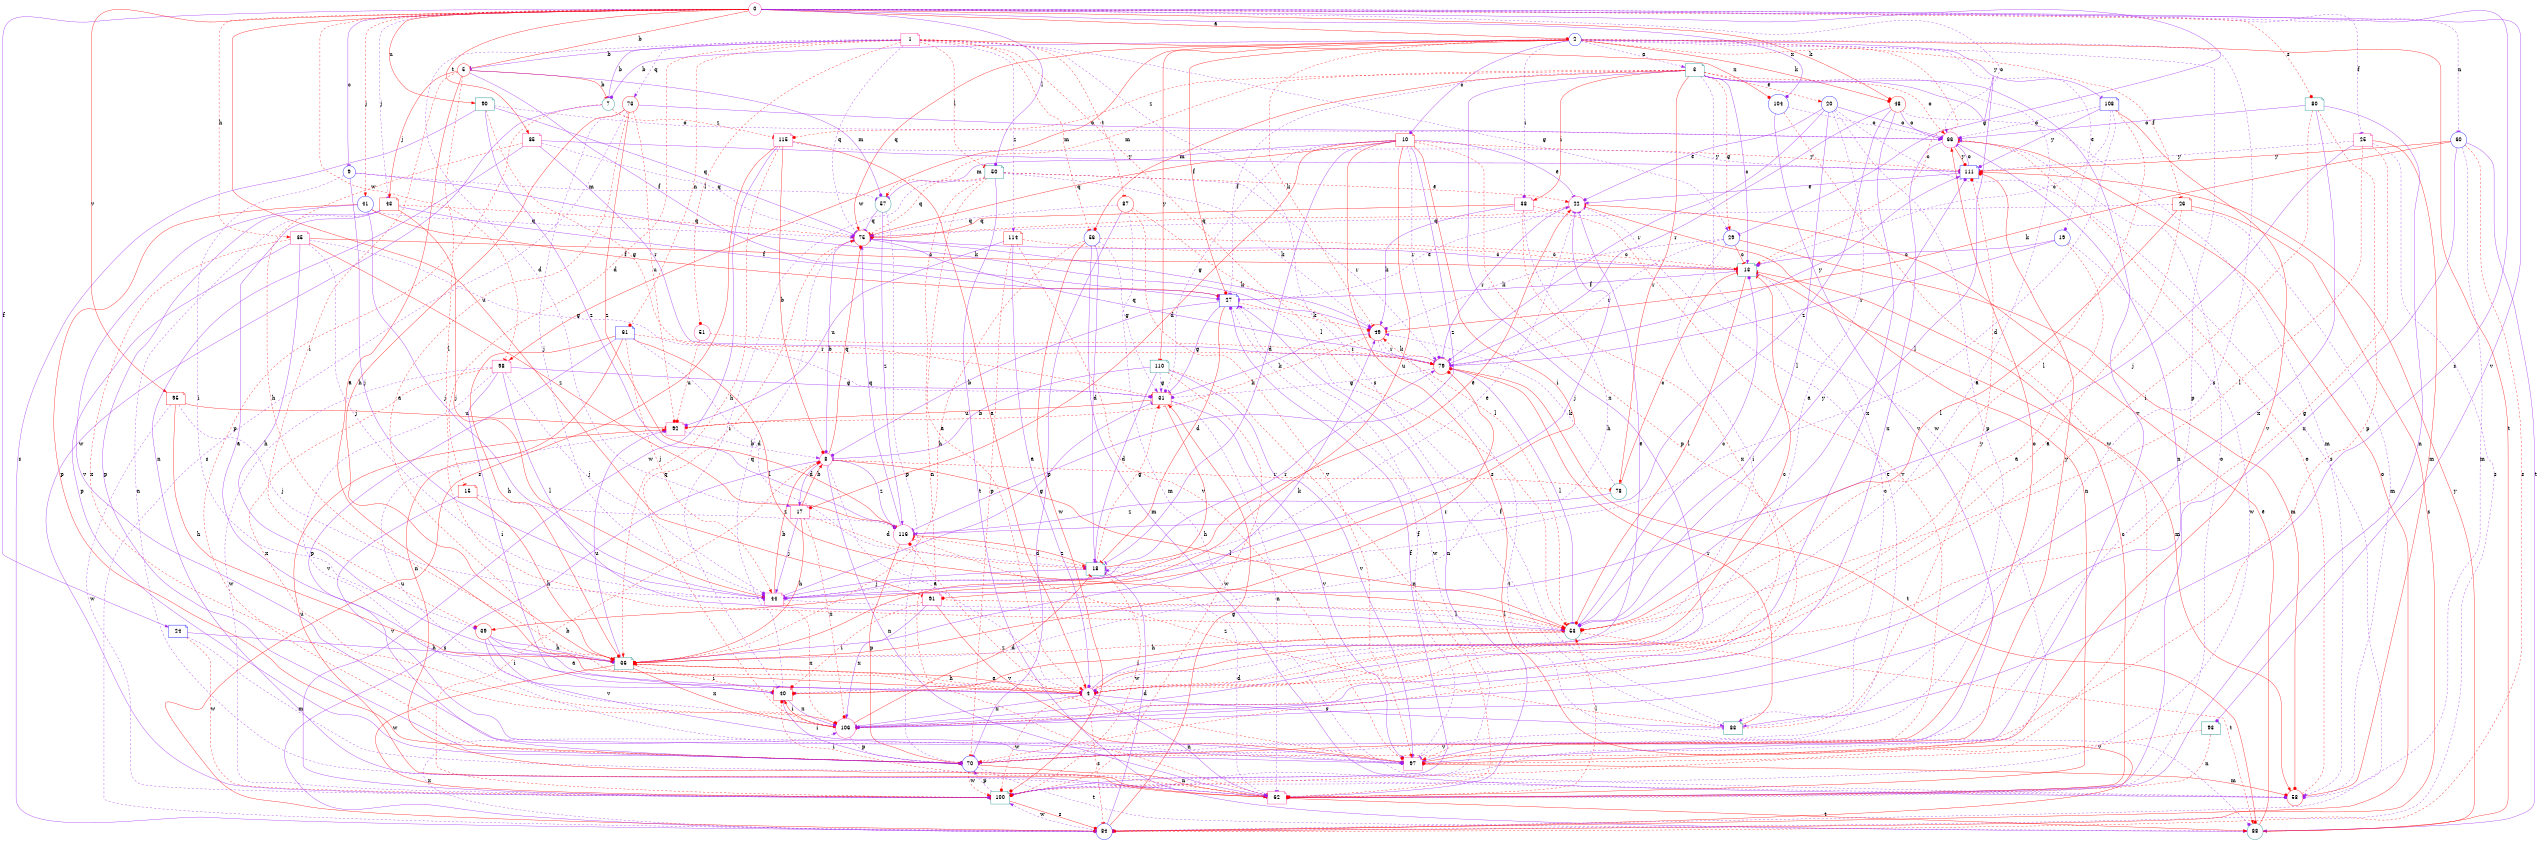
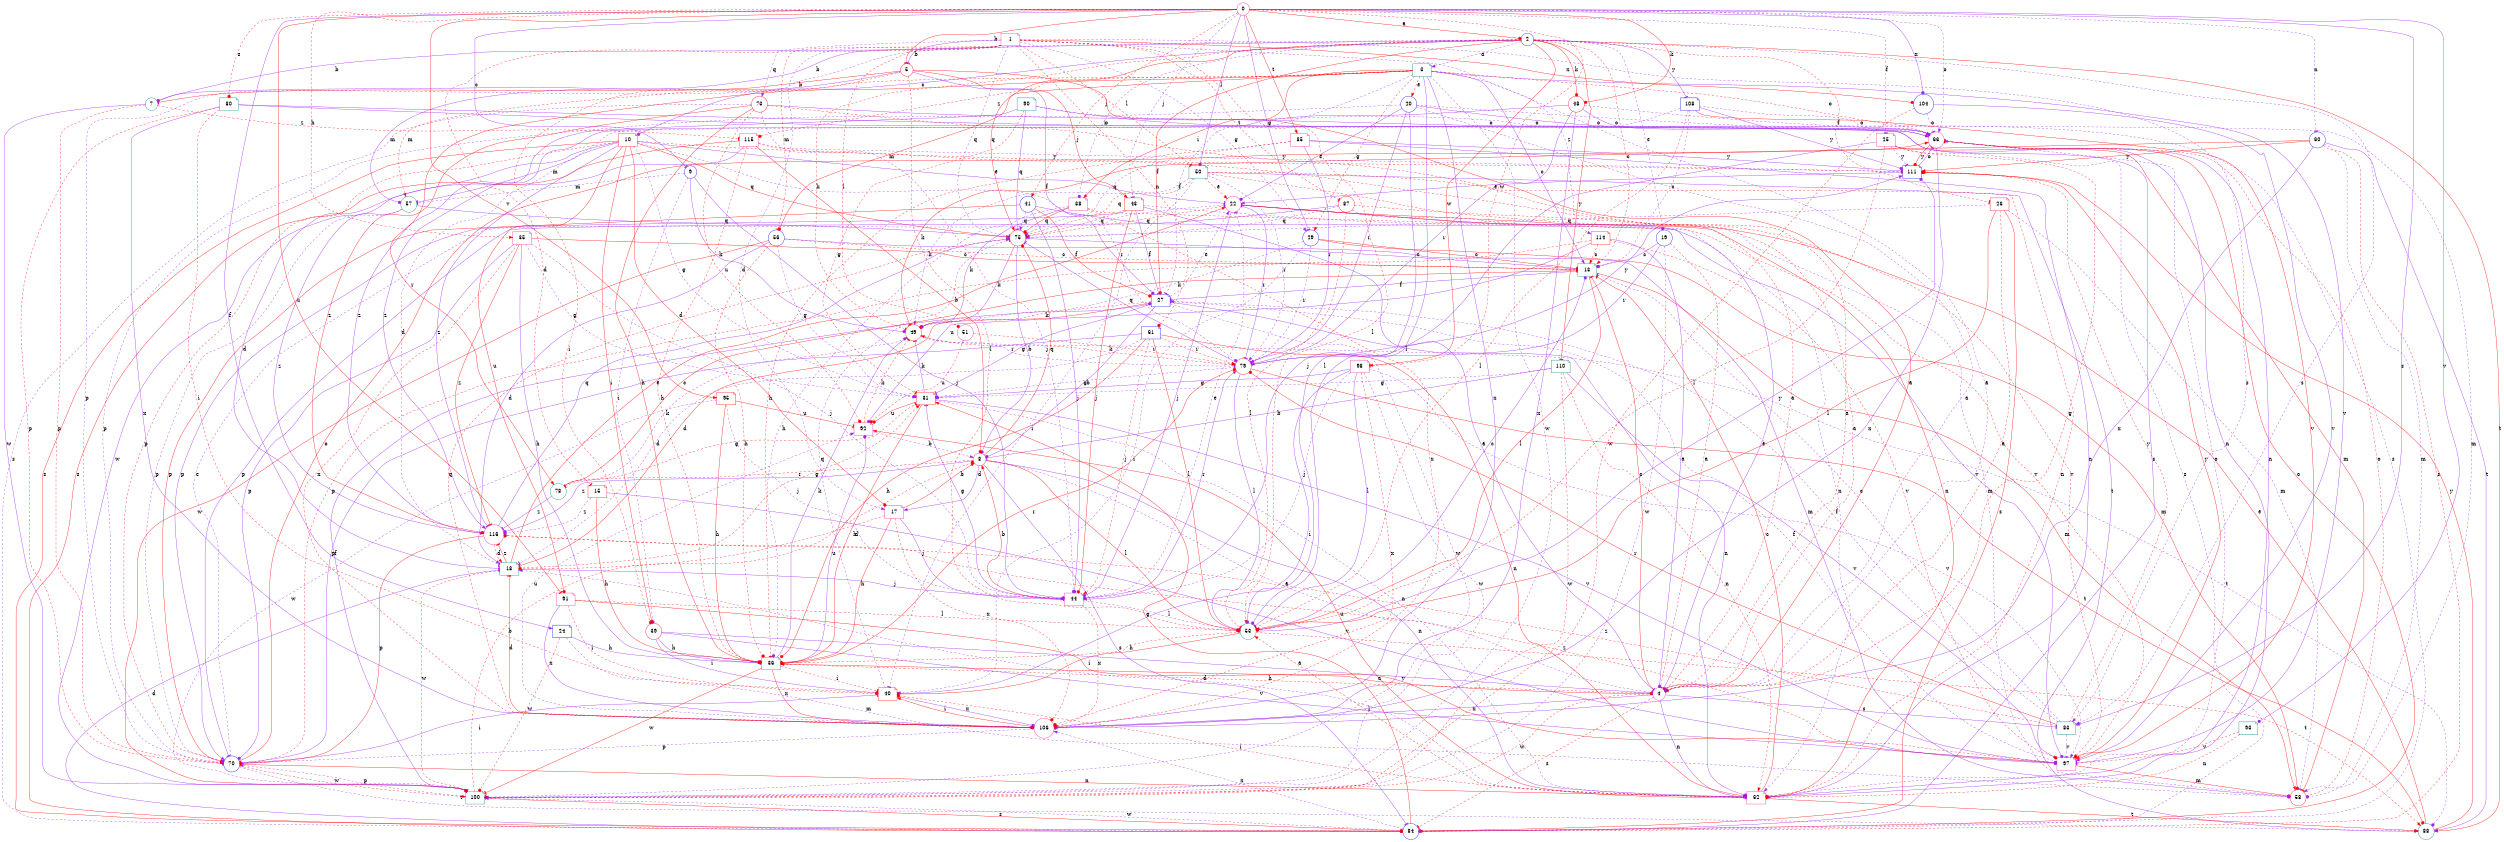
(399, 29) -> none
(980, 372) -> (1507, 204)
none -> (742, 441)
(1117, 464) -> none
